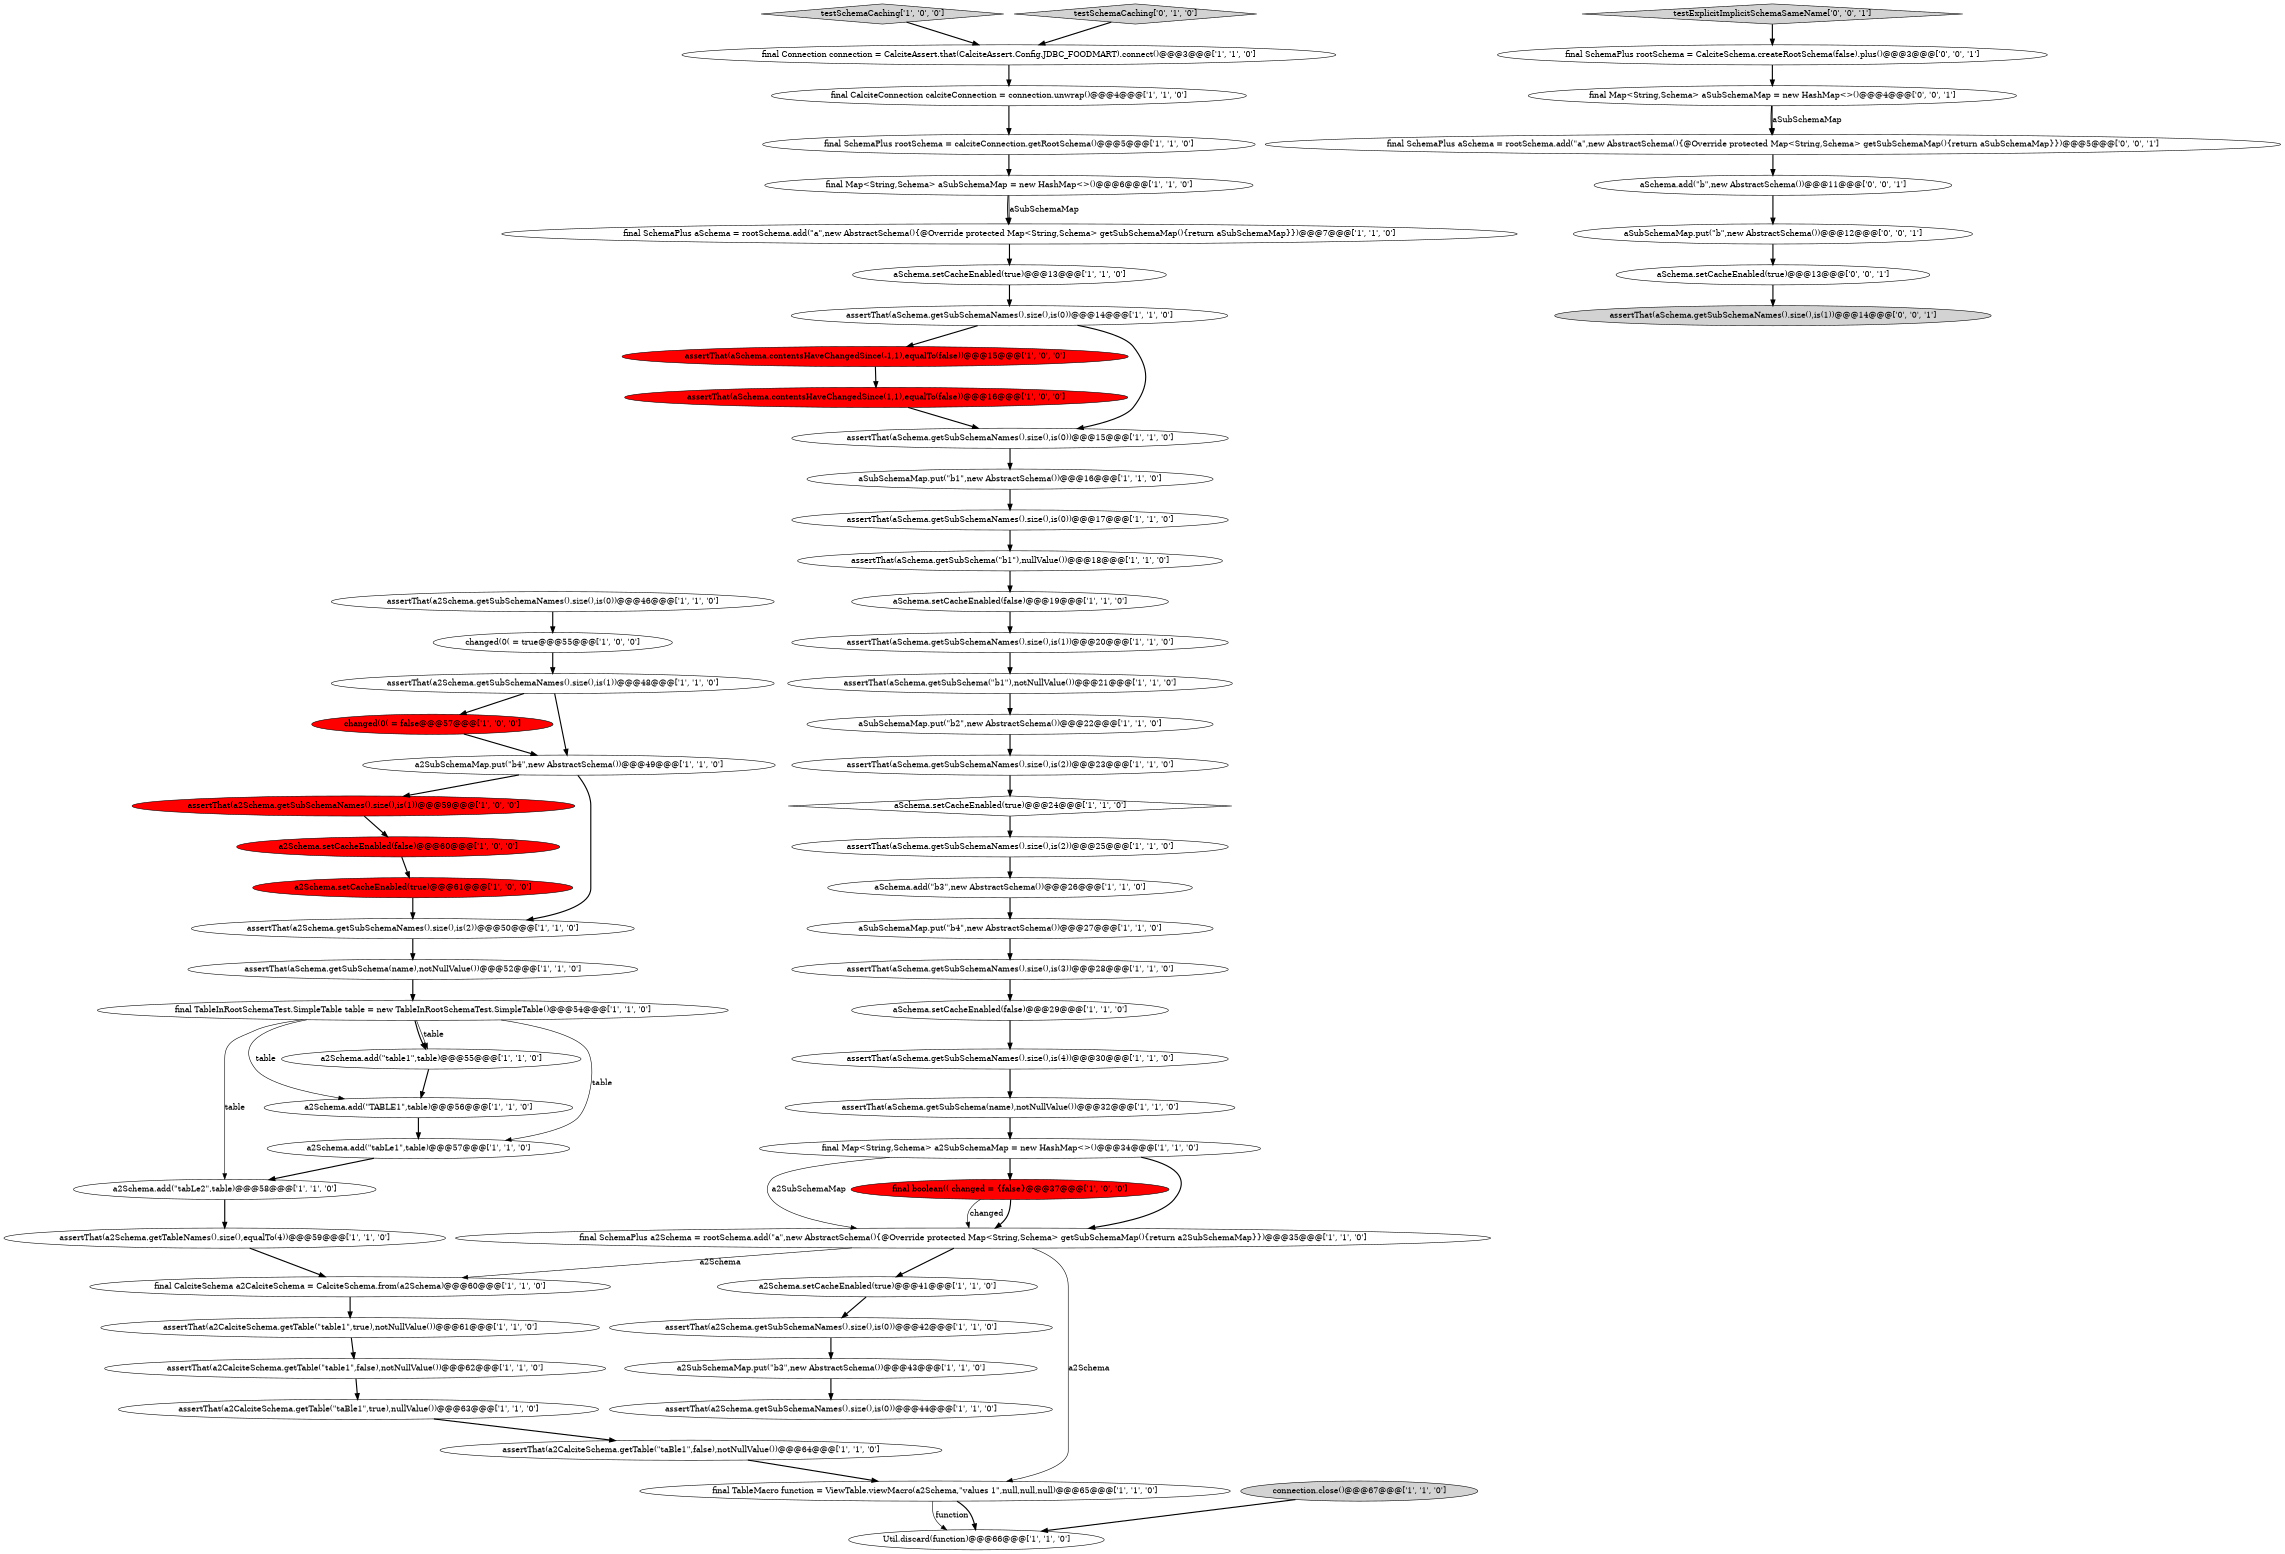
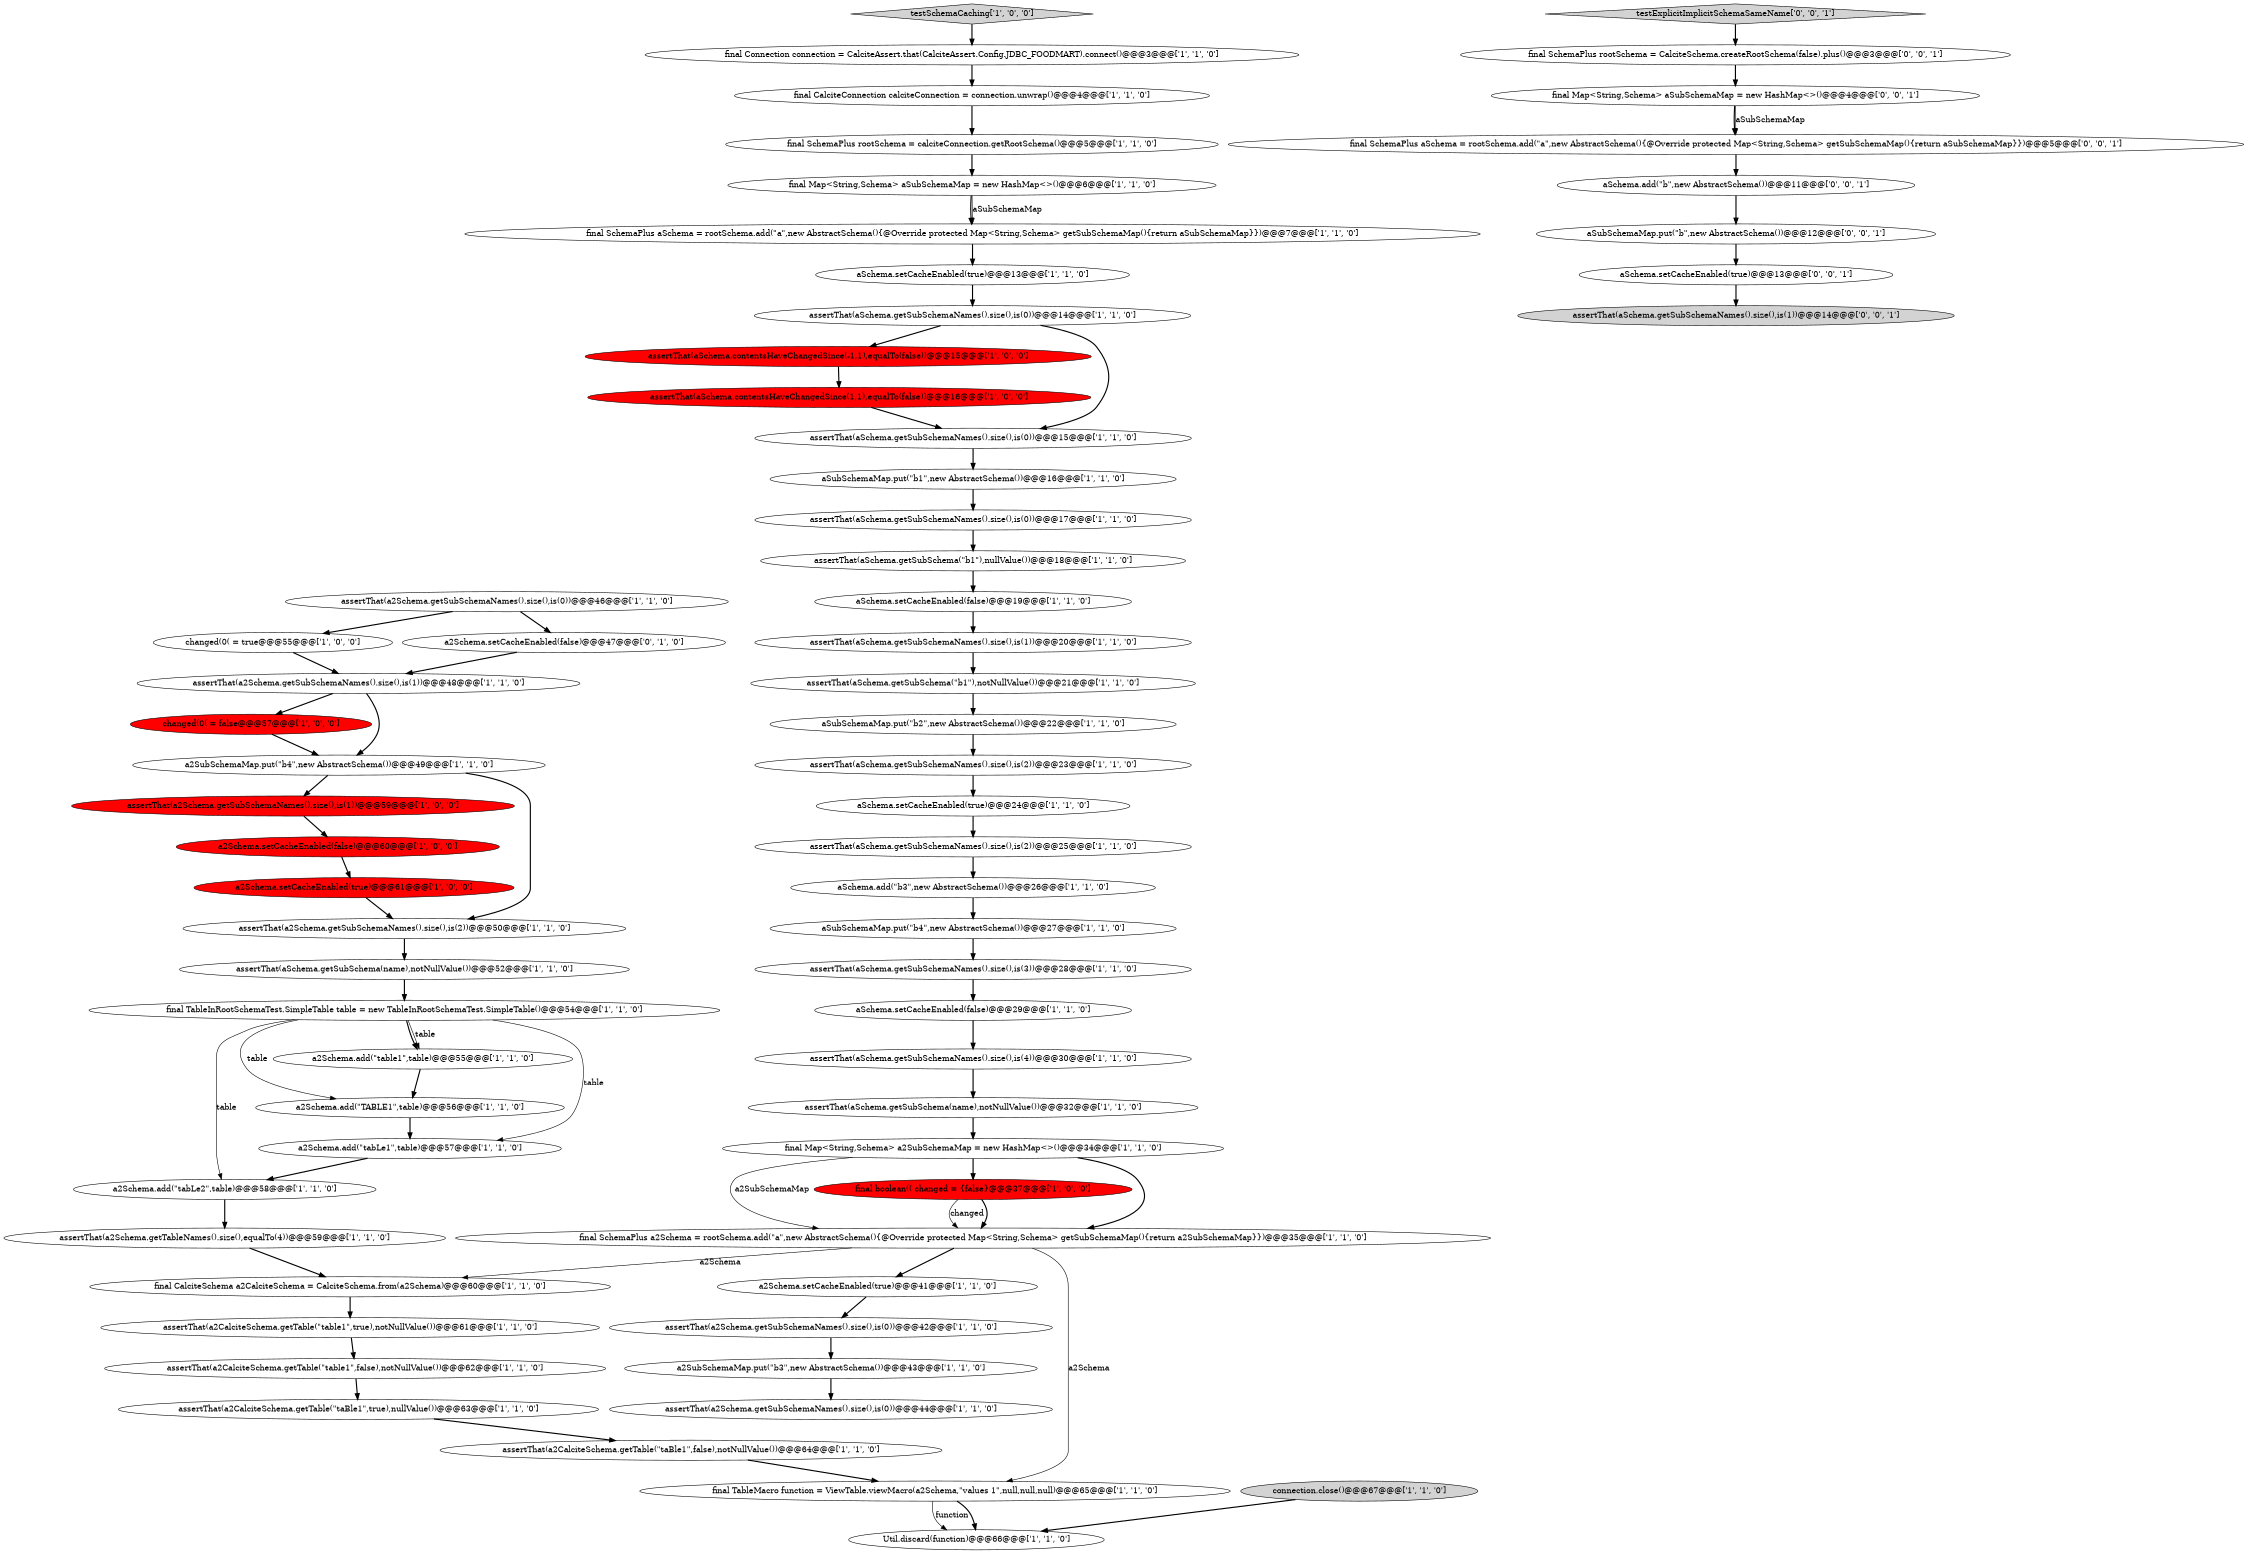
(1135, 14) -> none
none -> (564, 643)
(1010, 806) -> (973, 806)
